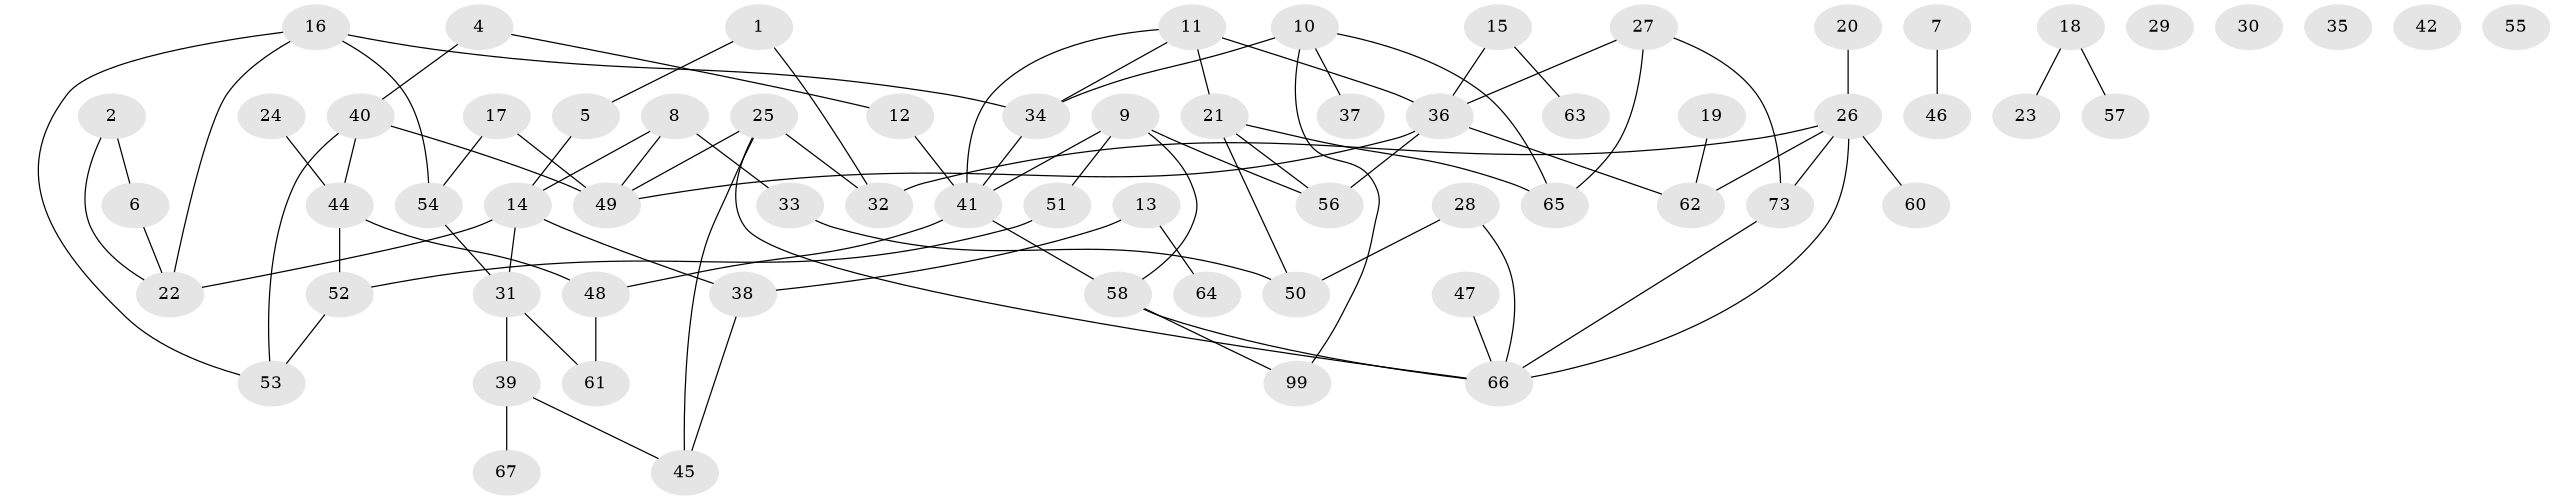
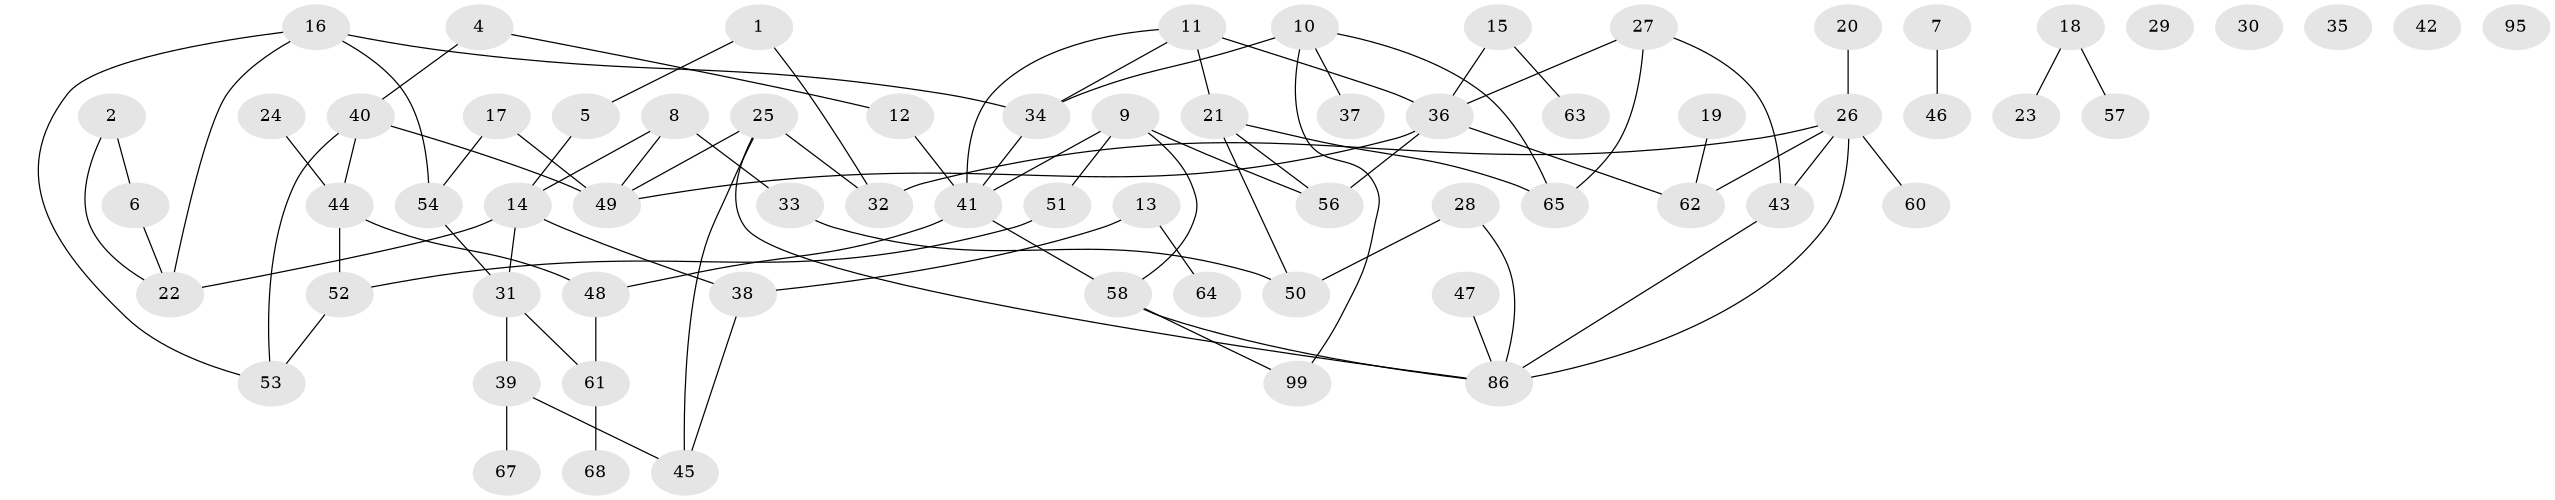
(2516, 27) -> (2516, 27)
(1780, 205) -> (1780, 205)
(1499, 384) -> (1499, 384)
none -> (596, 473)
